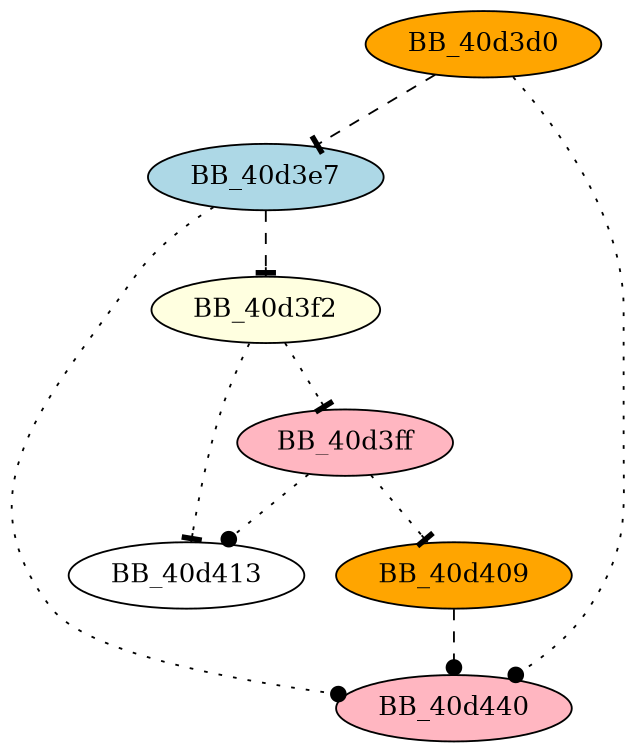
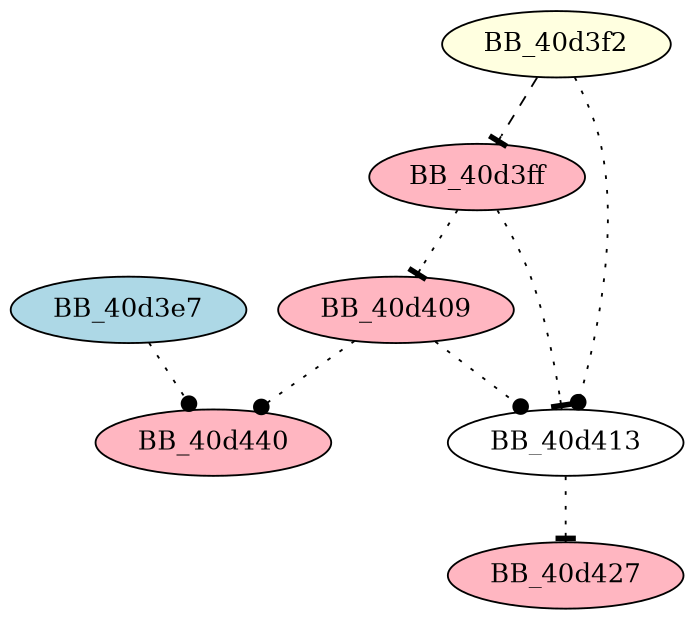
(483, 44) -> none
(266, 239) -> none
(303, 372) -> (519, 107)
none -> (475, 372)
(214, 436) -> (607, 235)
(272, 504) -> (539, 301)
(454, 575) -> (396, 310)
none -> (566, 575)
(454, 635) -> (311, 372)
